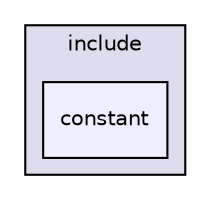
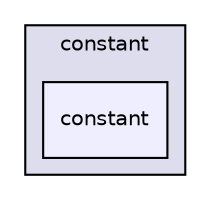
(105, 45) -> (105, 45)
